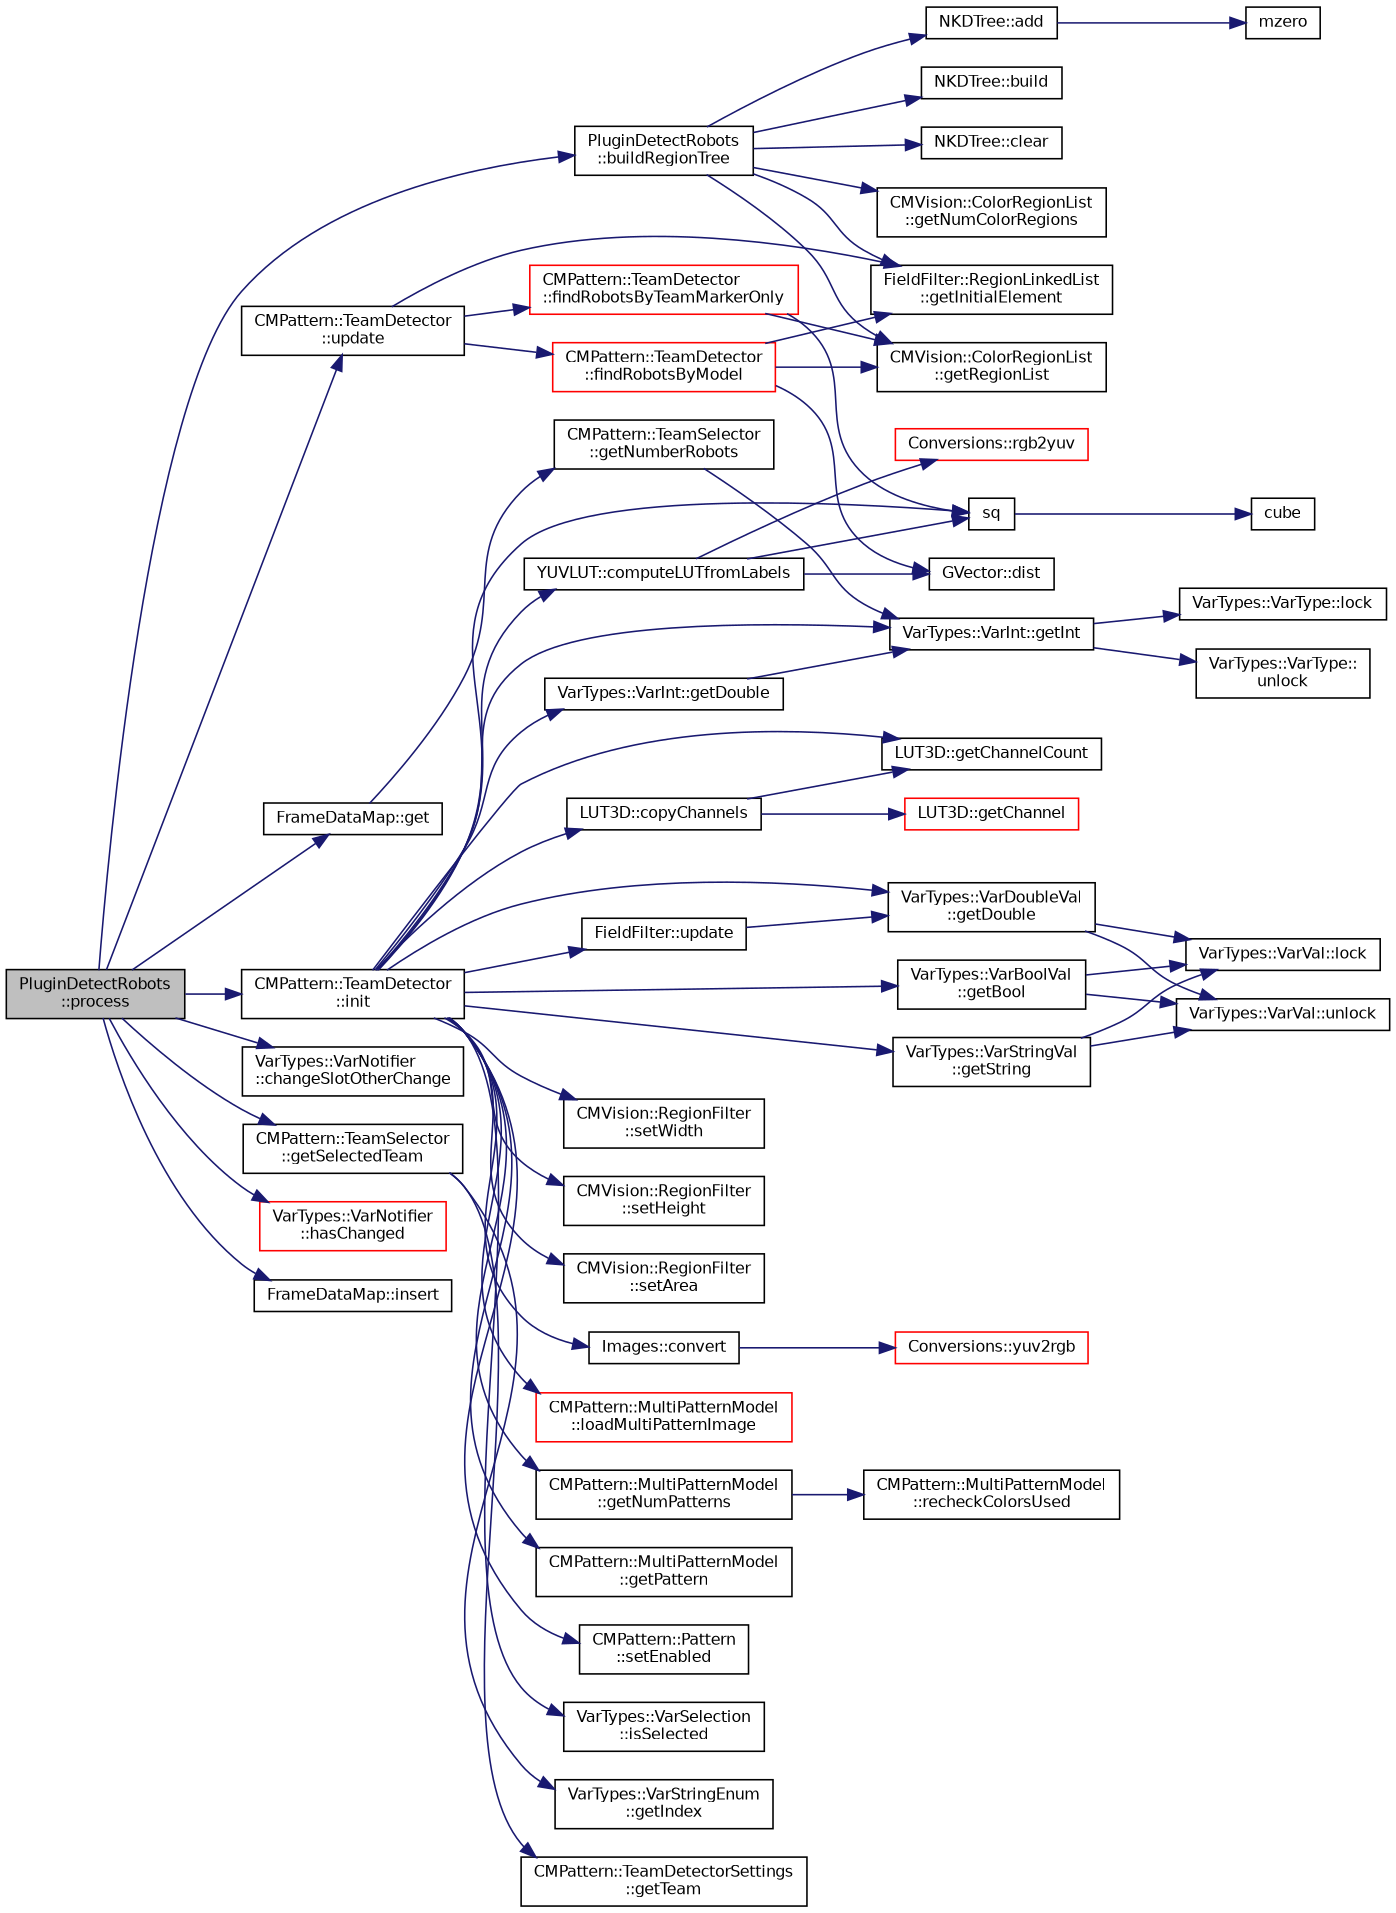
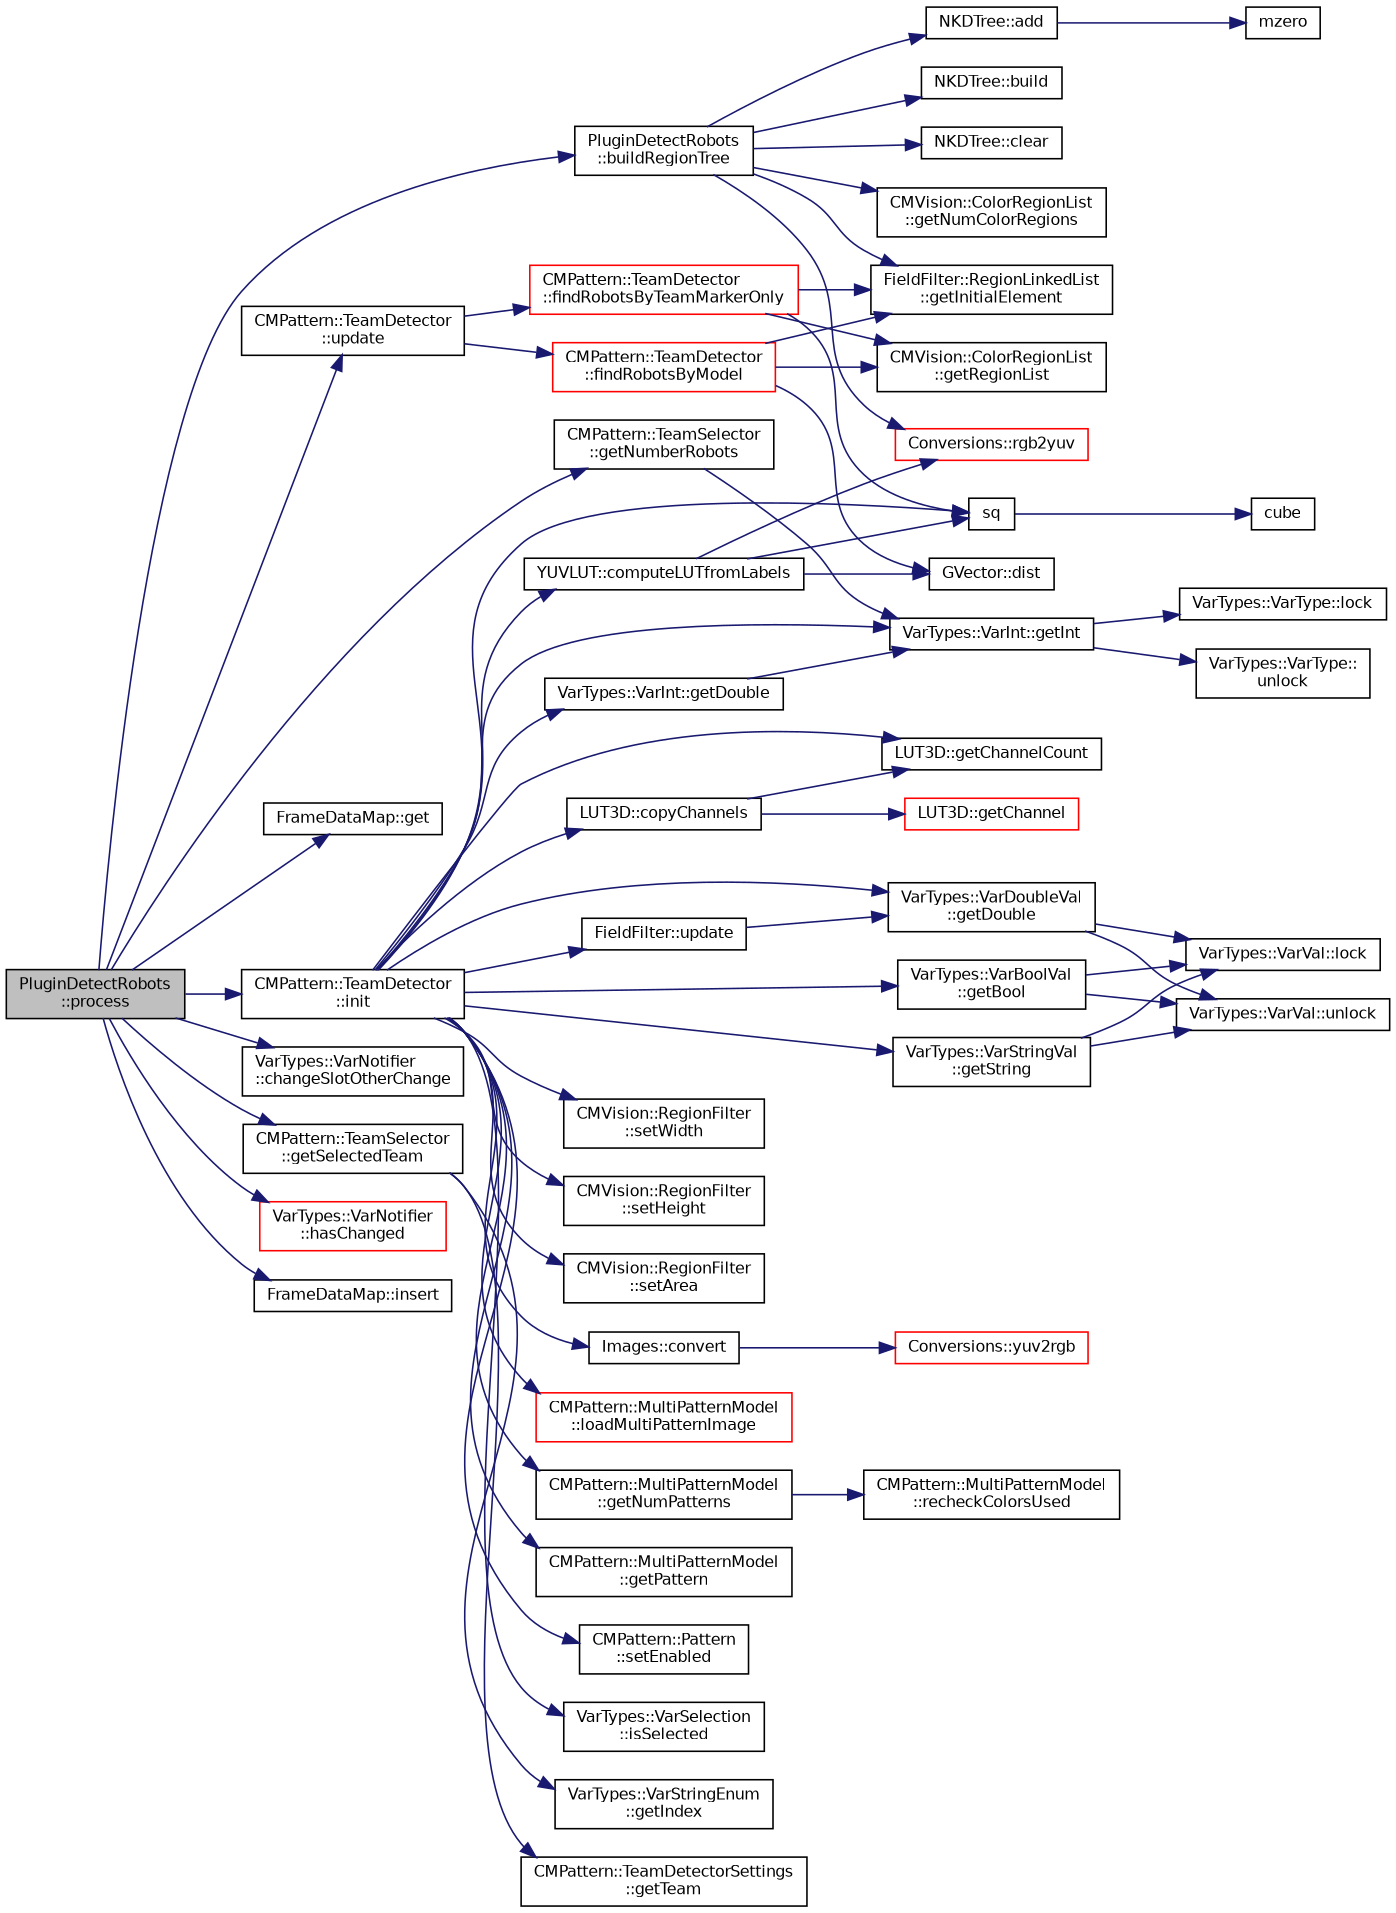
(789, 234) -> (822, 277)
(633, 237) -> (815, 290)
(461, 682) -> (312, 693)
